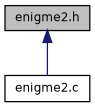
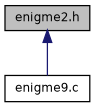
(47, 89) -> (47, 89)
